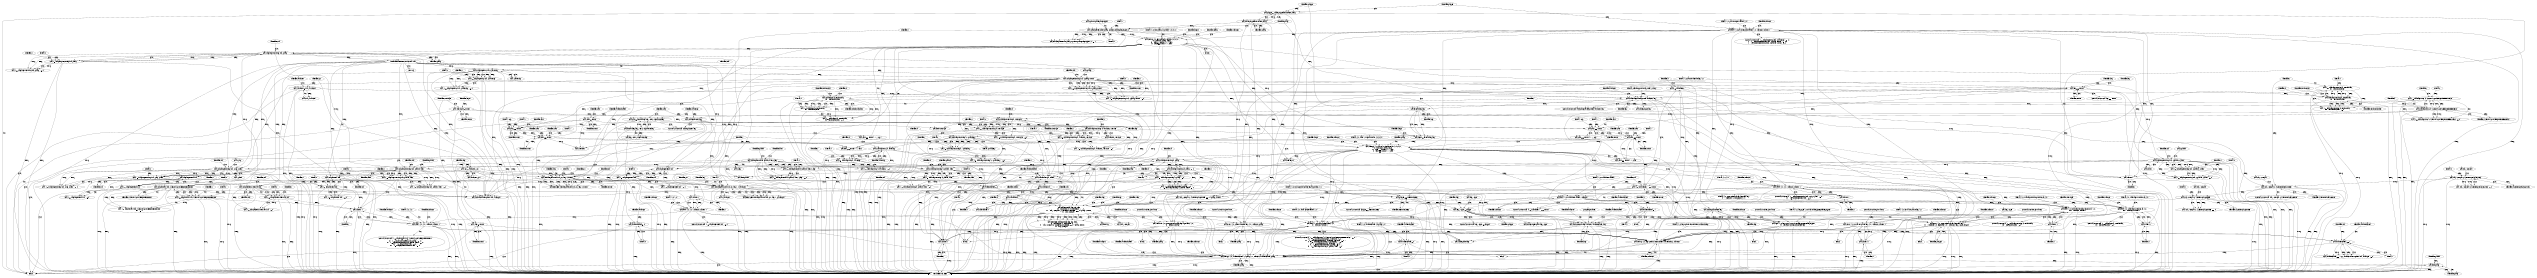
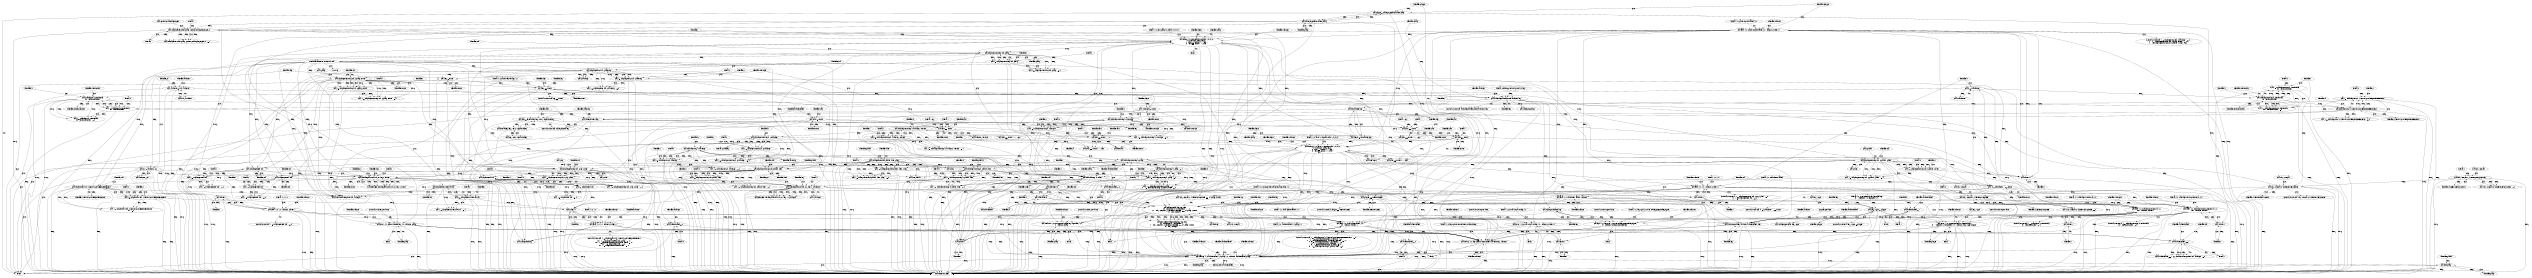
none -> (498, 84)
none -> (1960, 99)
none -> (1223, 265)
